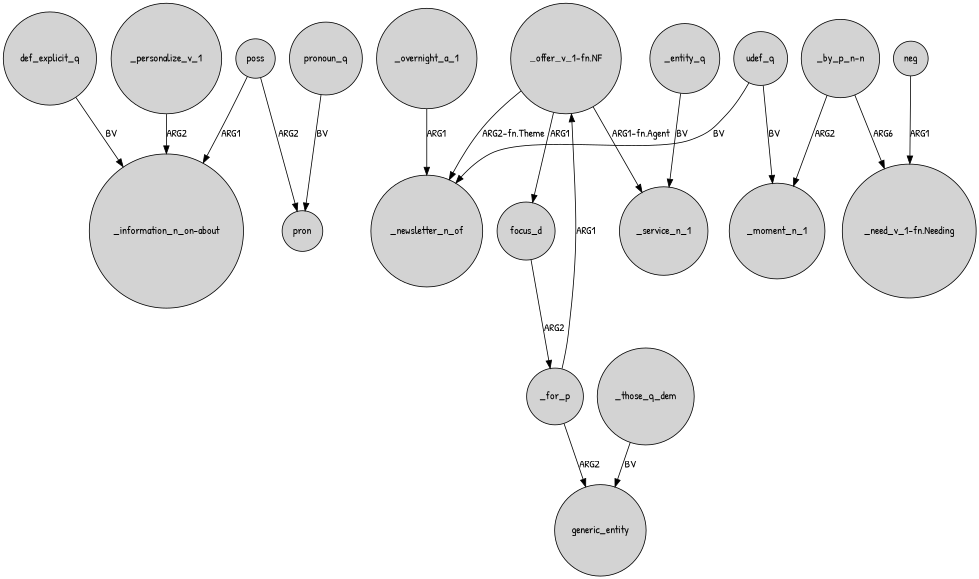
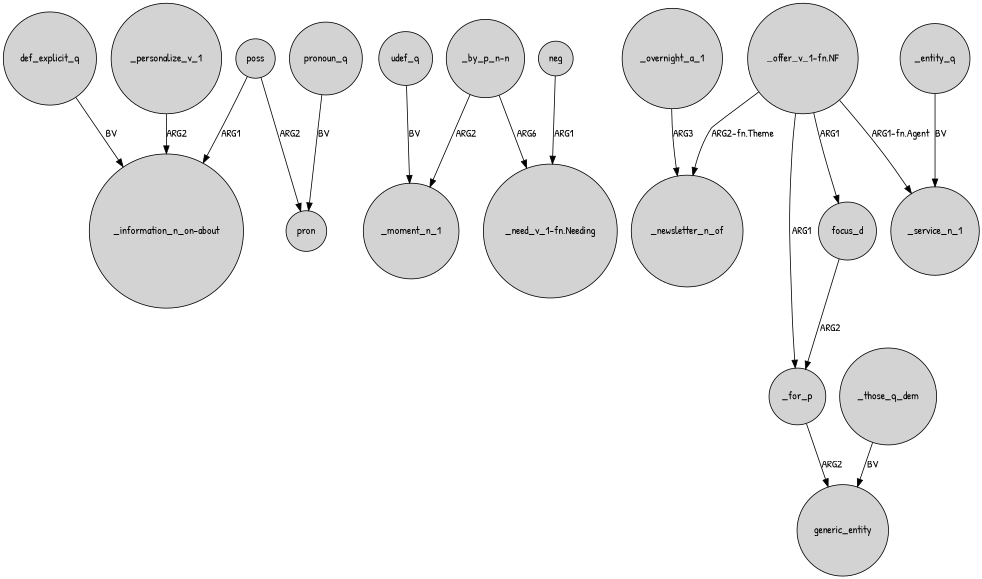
(437, 134) -> (683, 134)
(621, 145) -> none
(575, 246) -> (790, 237)
